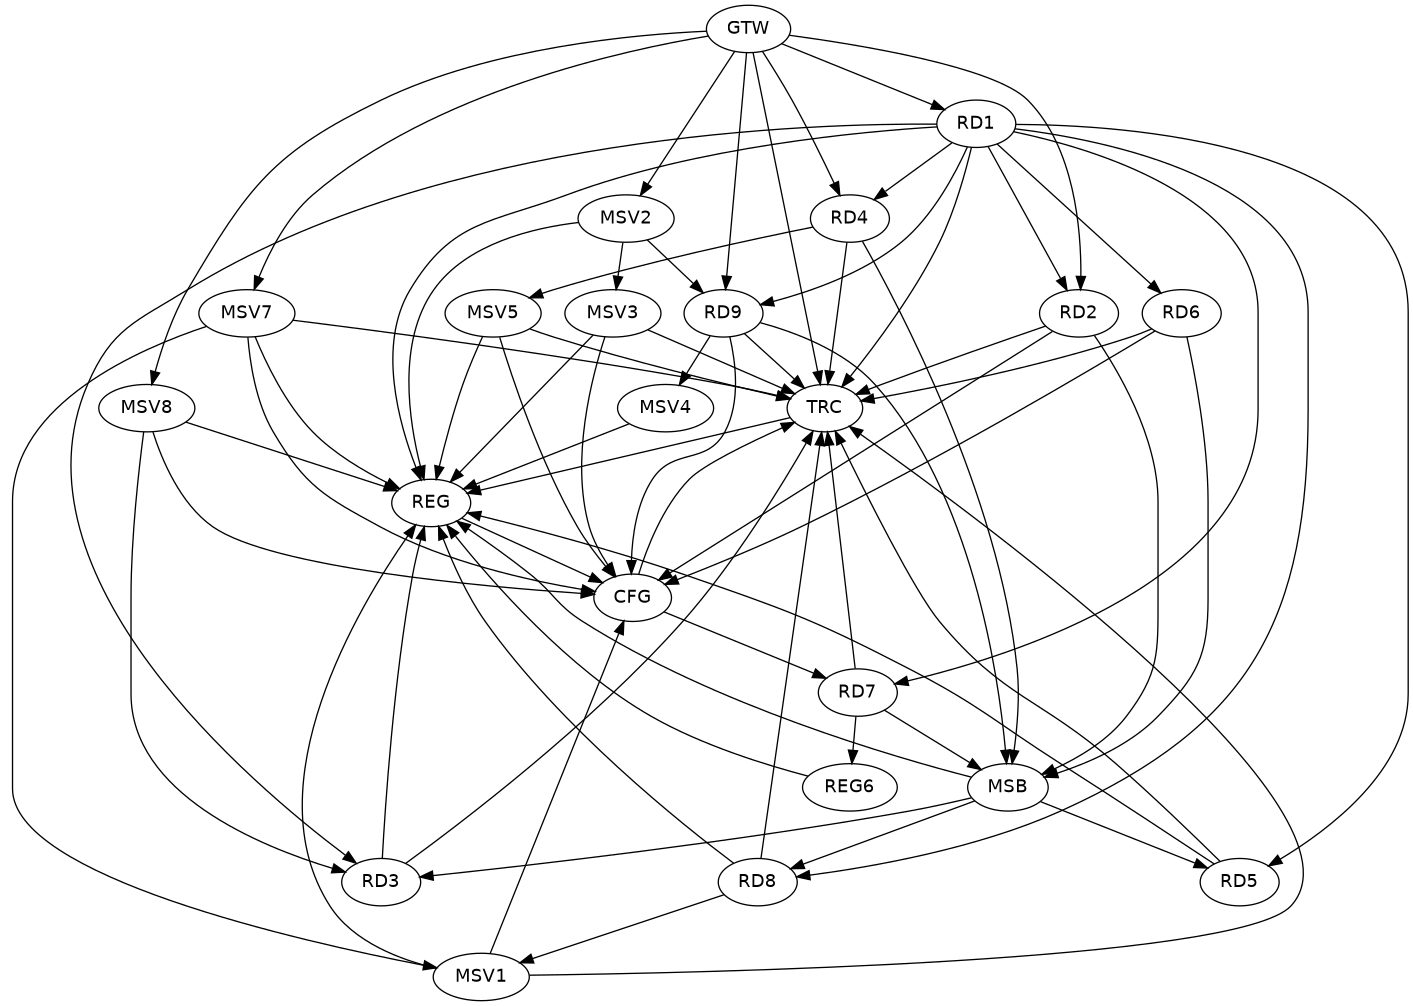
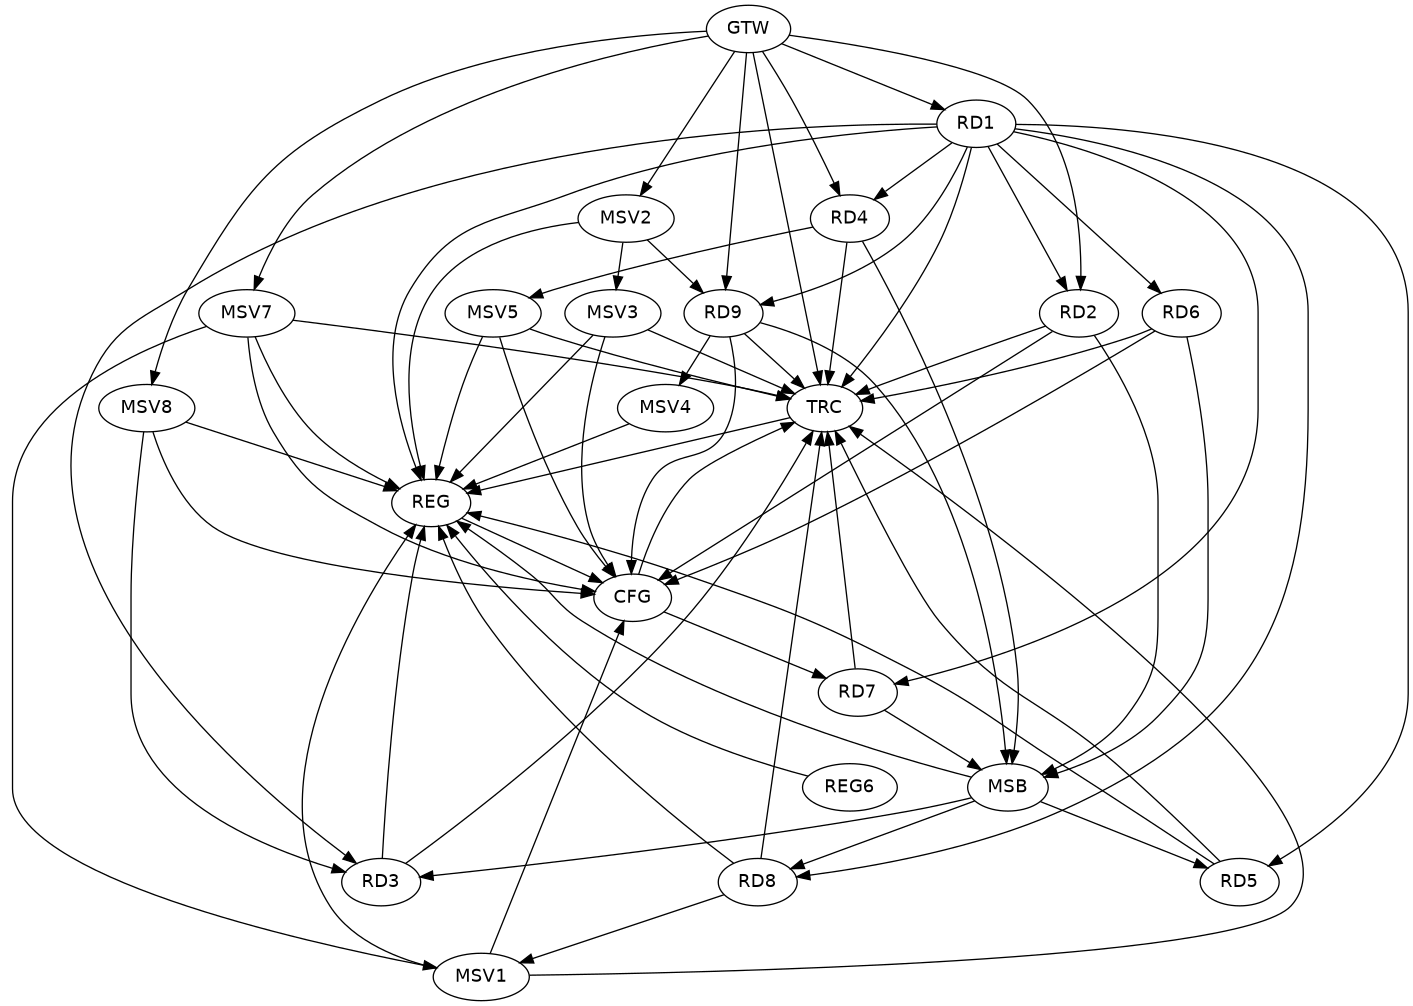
(854, 734) -> none
